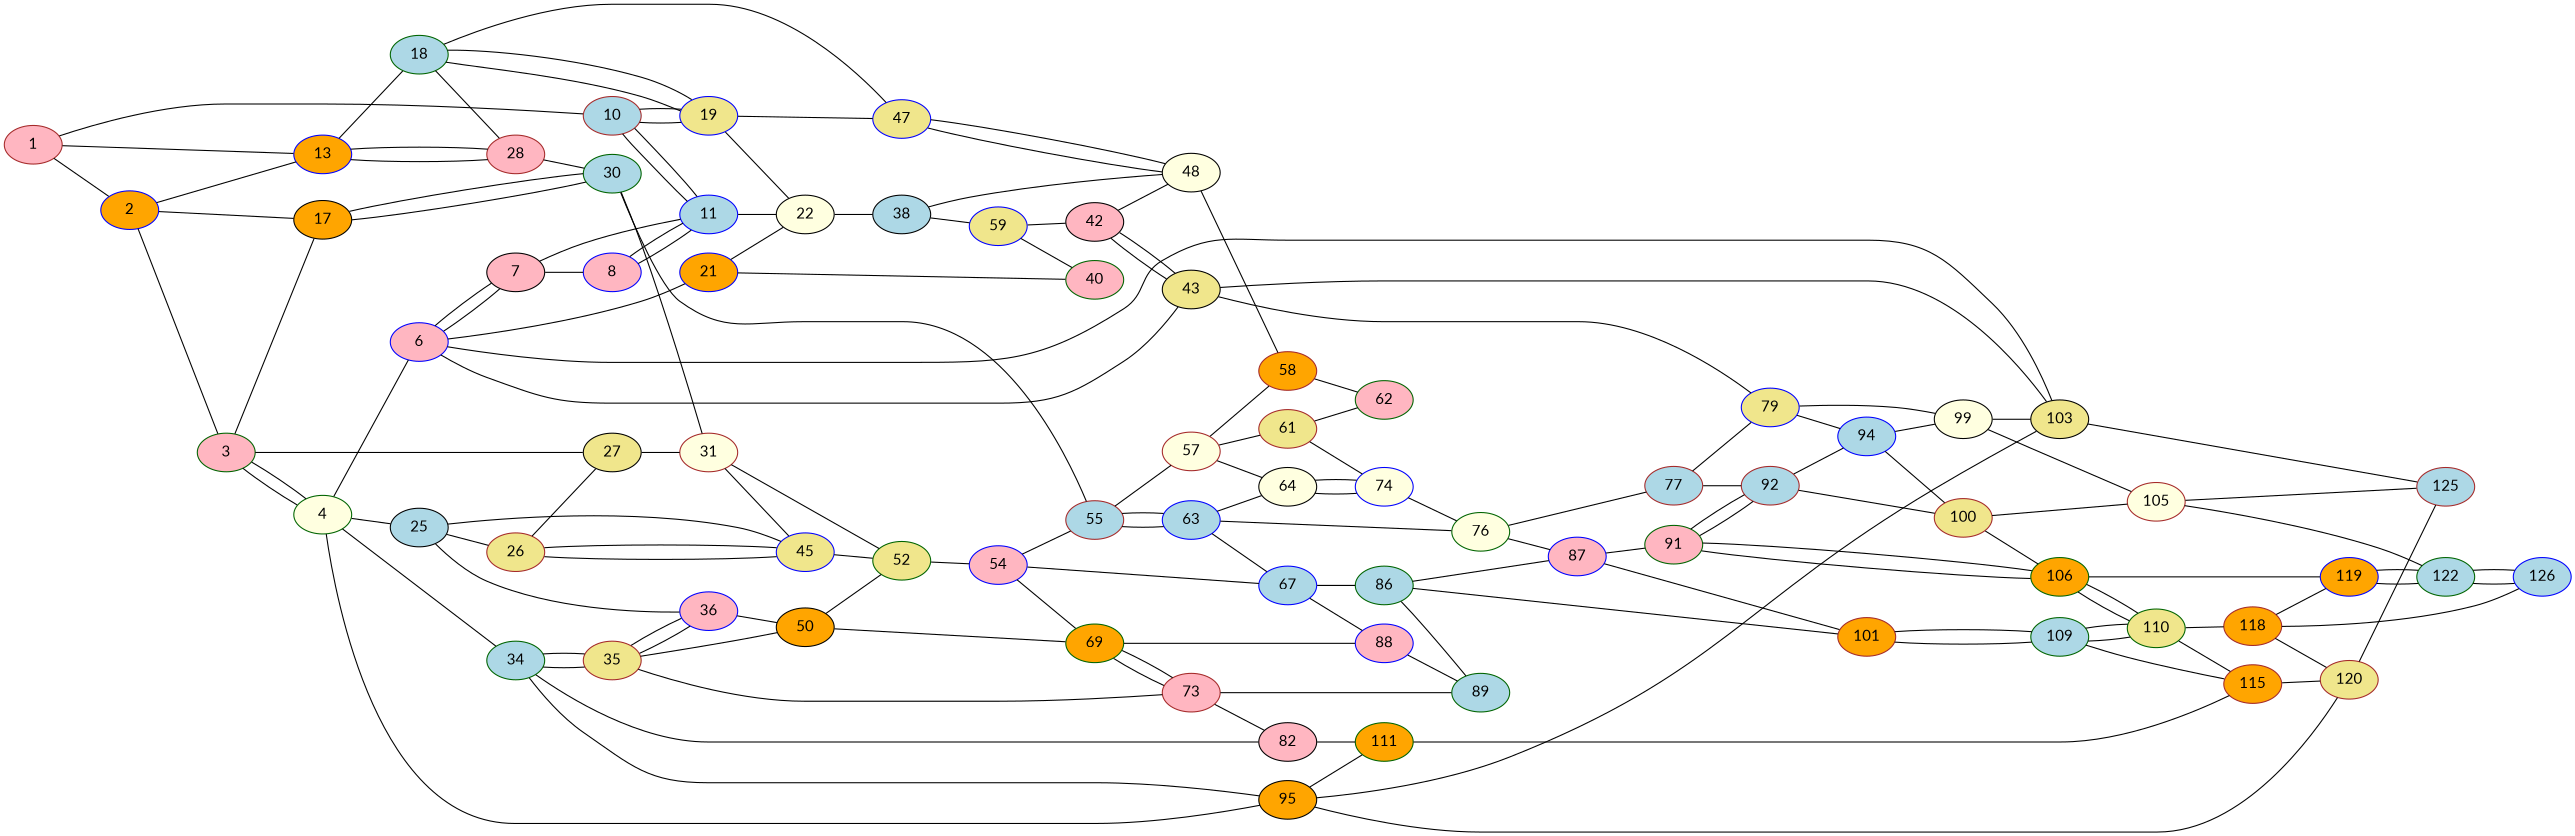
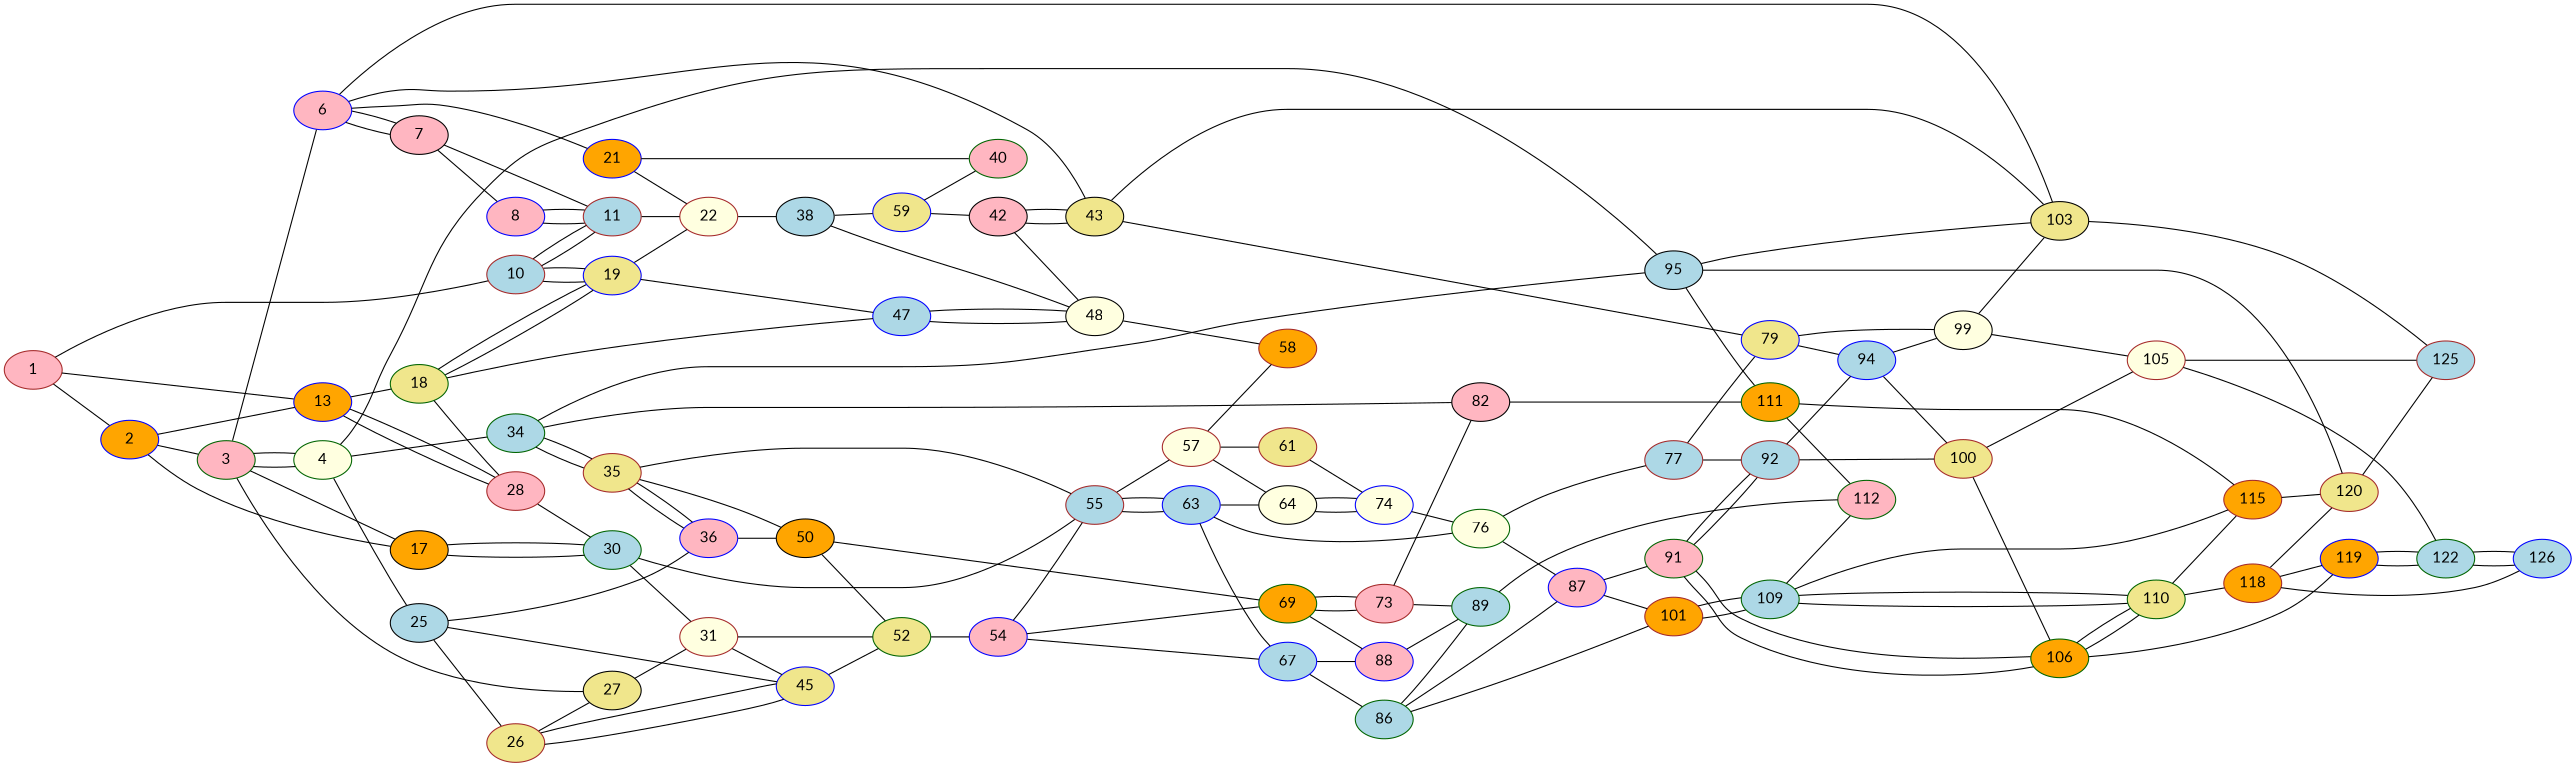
(419, 55) -> (419, 384)
(902, 119) -> (902, 316)
(709, 214) -> (612, 217)
(805, 214) -> (709, 217)
(1384, 400) -> none
(371, 428) -> (274, 285)
none -> (1867, 500)
(899, 701) -> (859, 448)
(1288, 800) -> (1674, 270)
